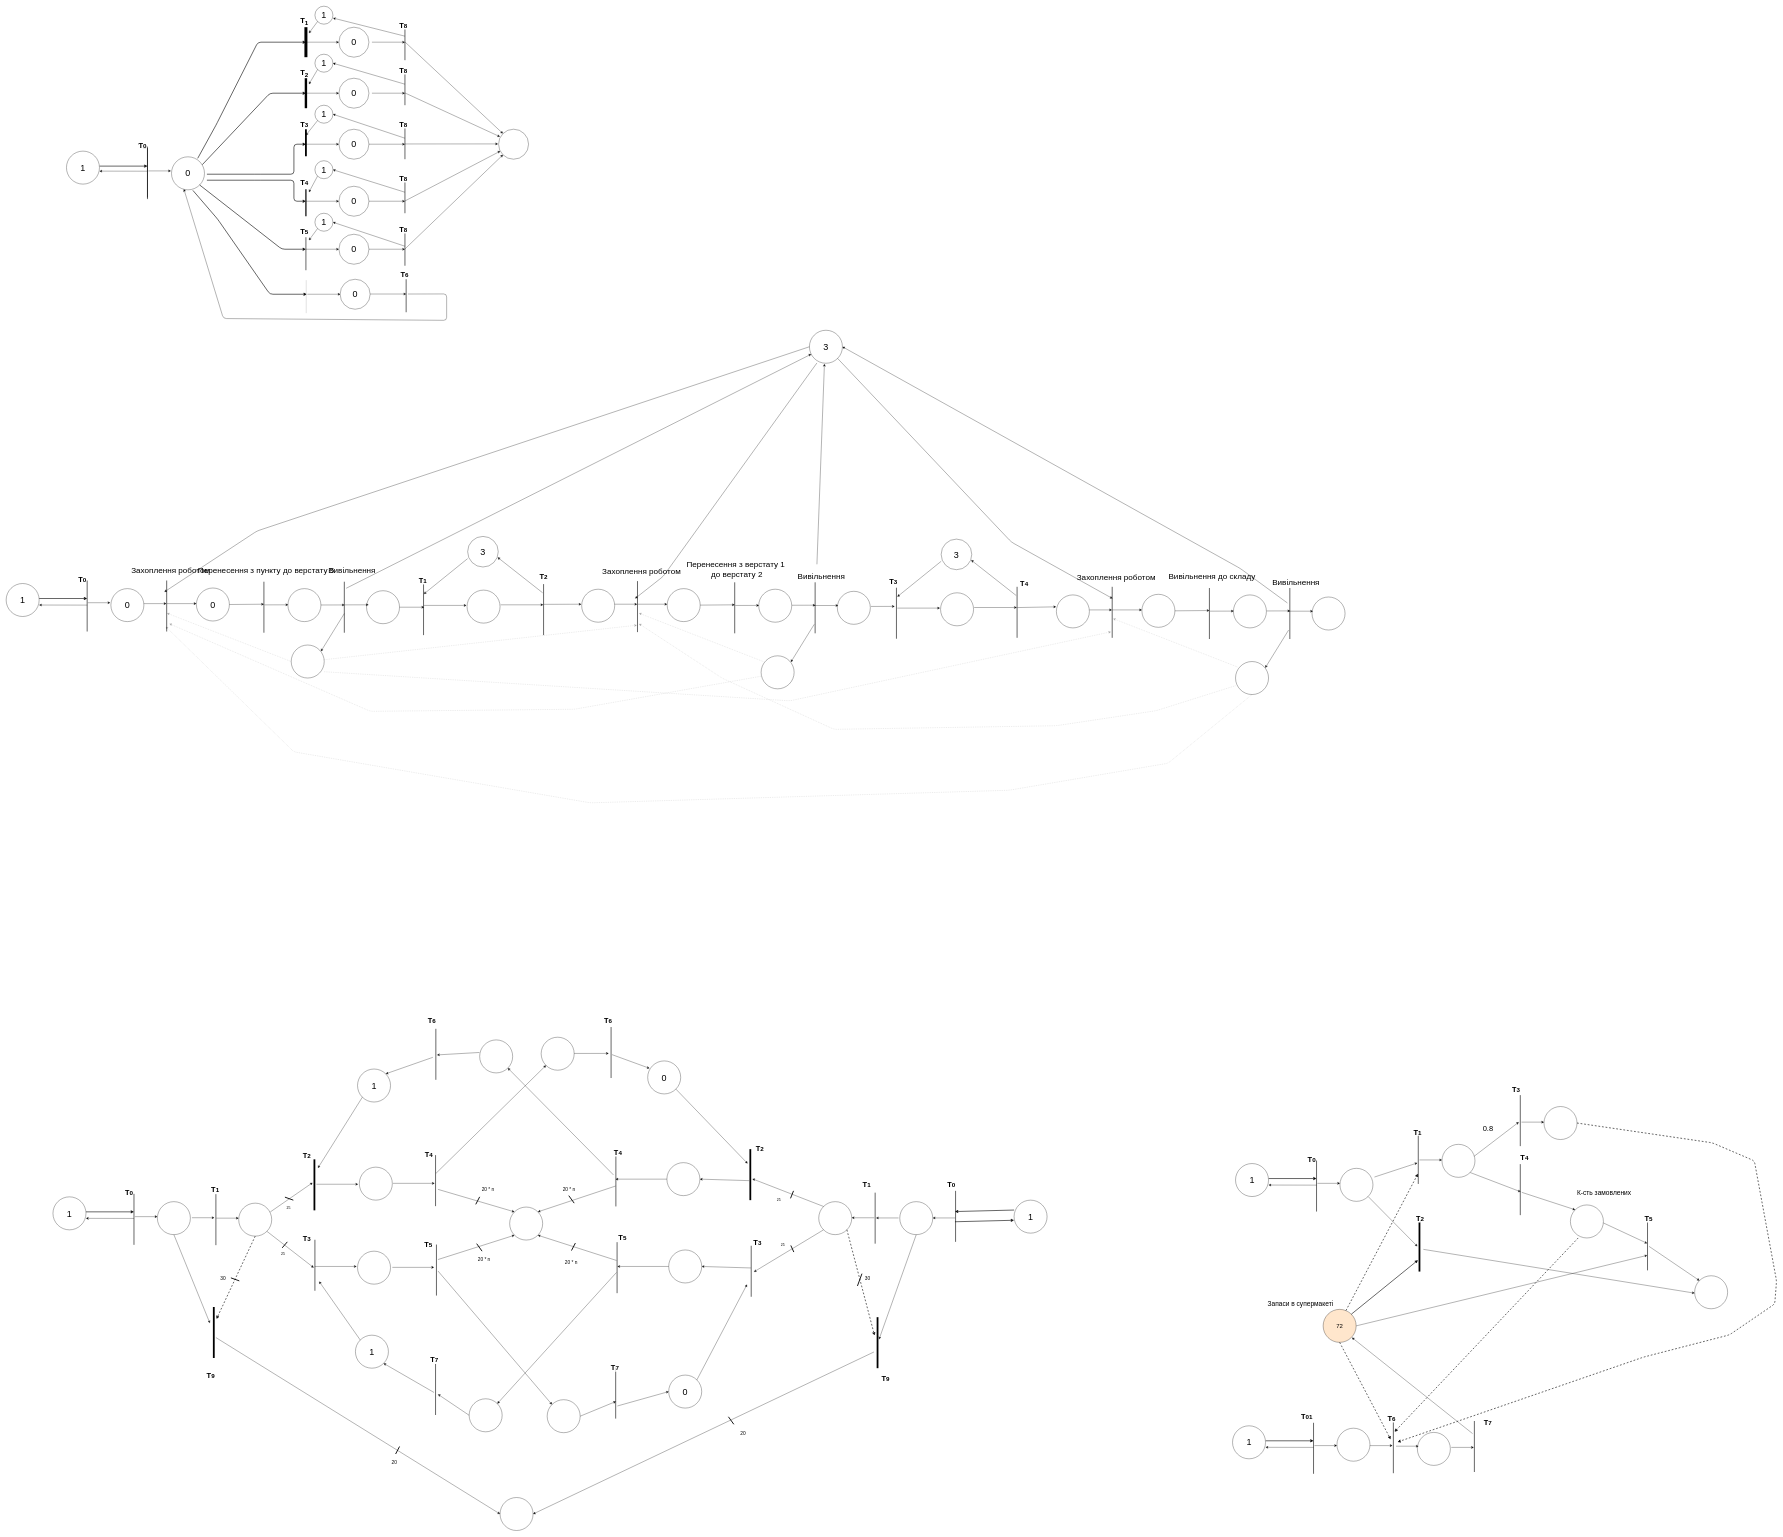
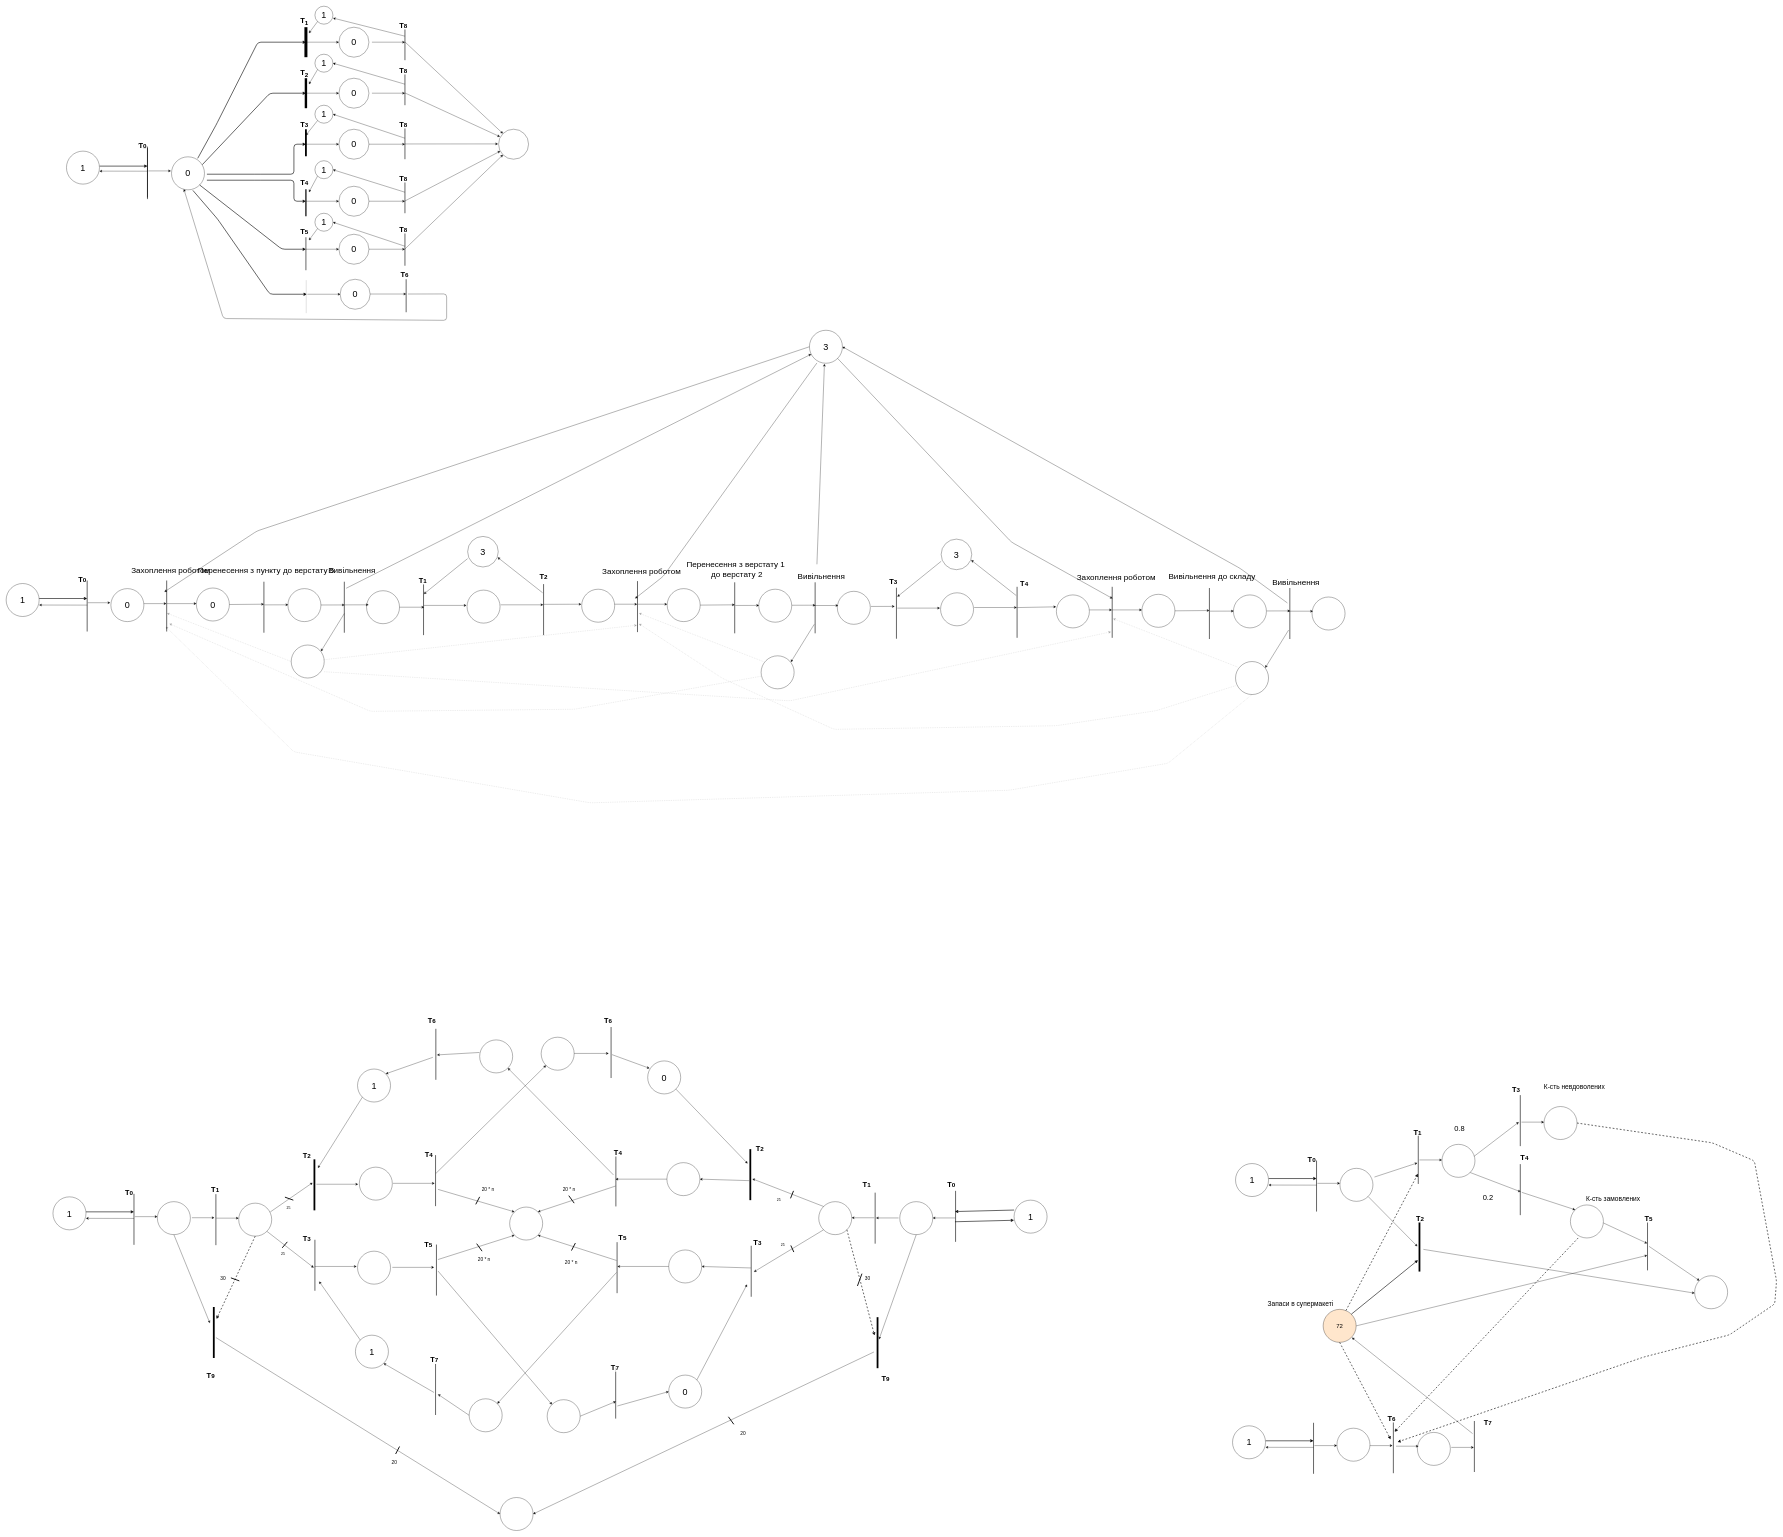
none -> (1574, 1087)
(1487, 1128) -> (1459, 1128)
(1604, 1193) -> (1613, 1199)
none -> (1487, 1196)
(1307, 1412) -> none
